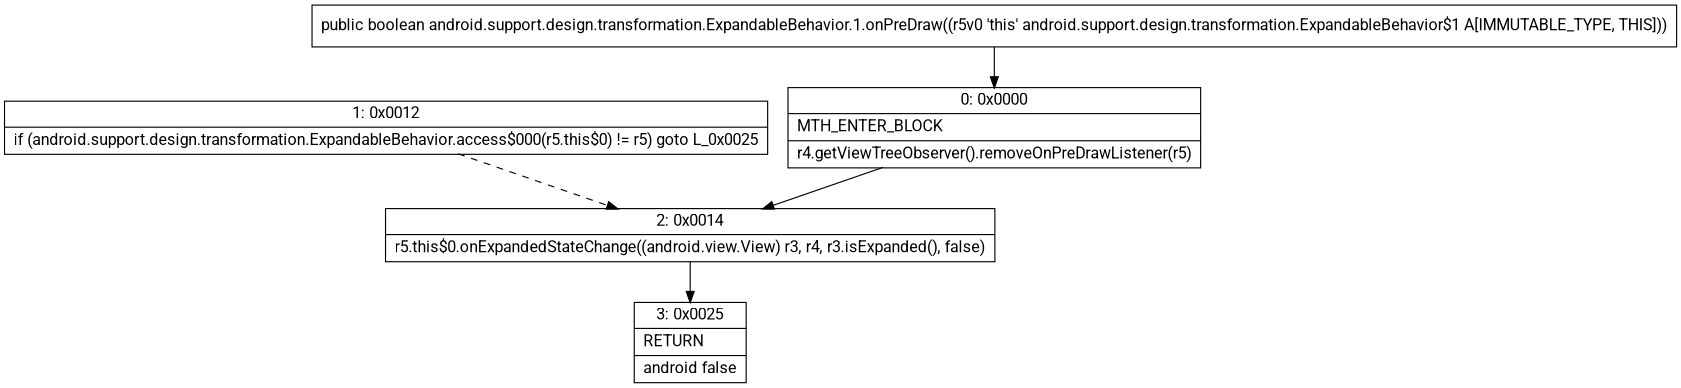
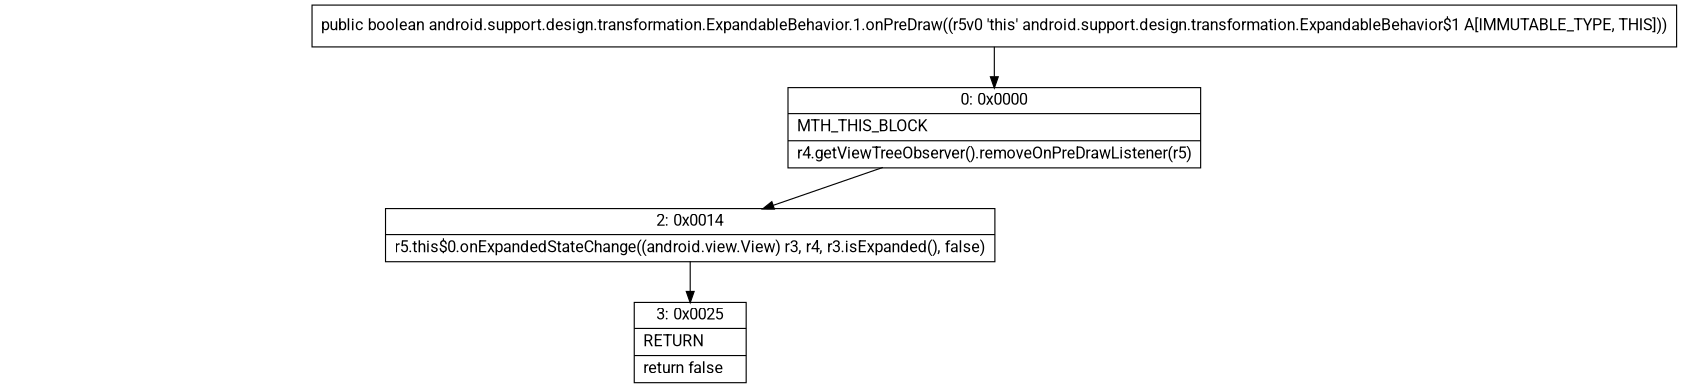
(871, 127) -> (863, 127)
(386, 128) -> none
(690, 369) -> (683, 369)
